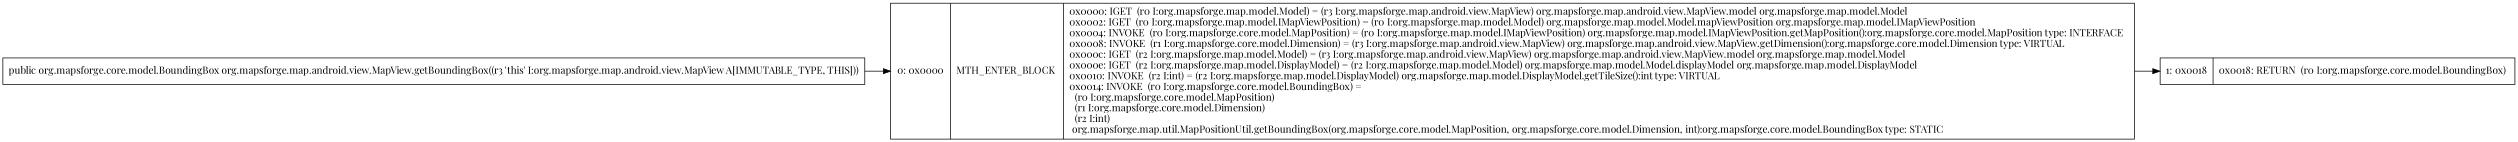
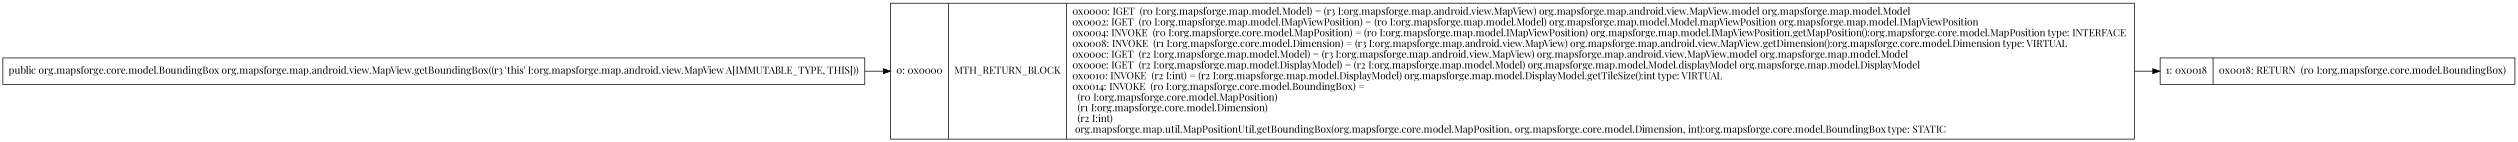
(1006, 71) -> (1007, 71)
